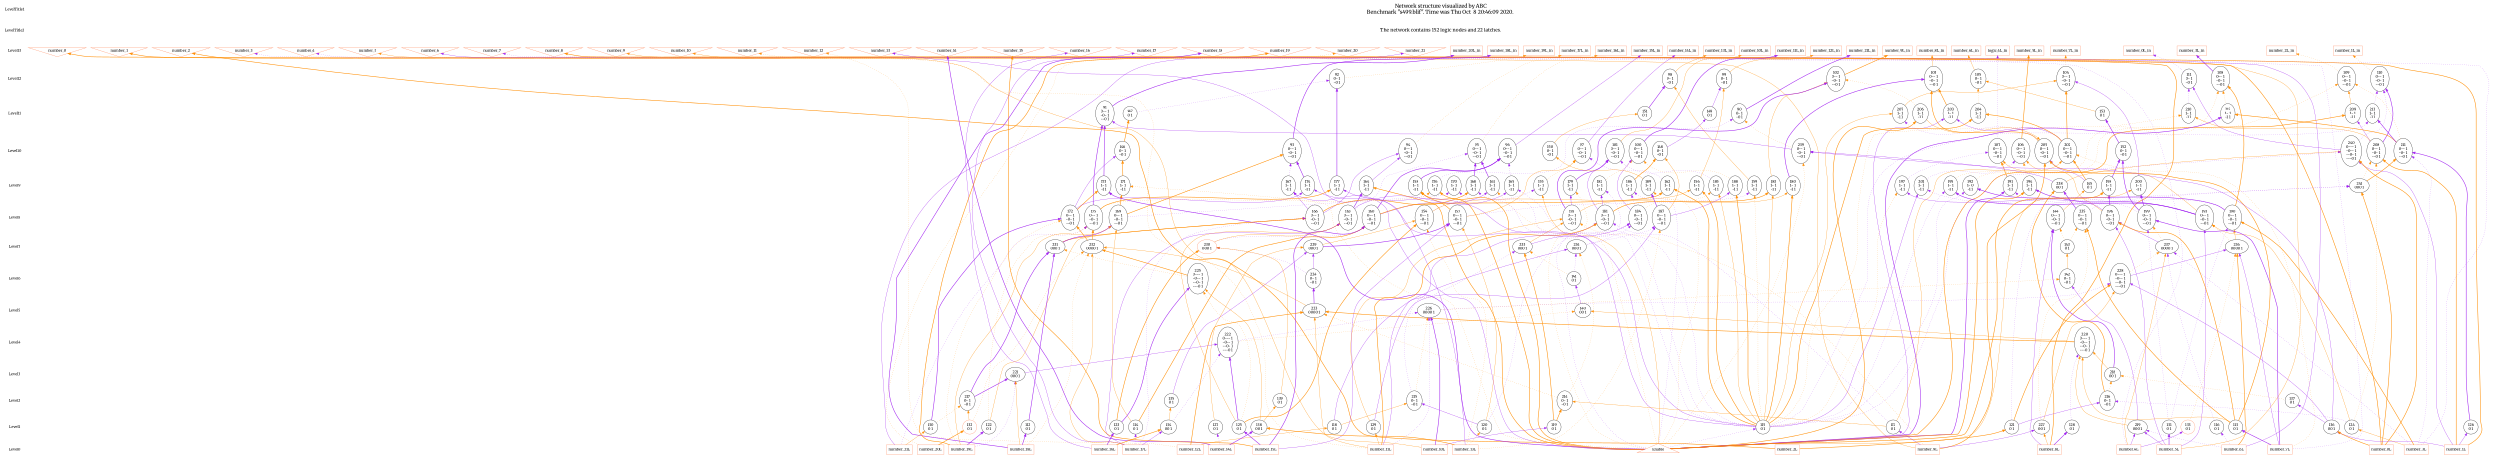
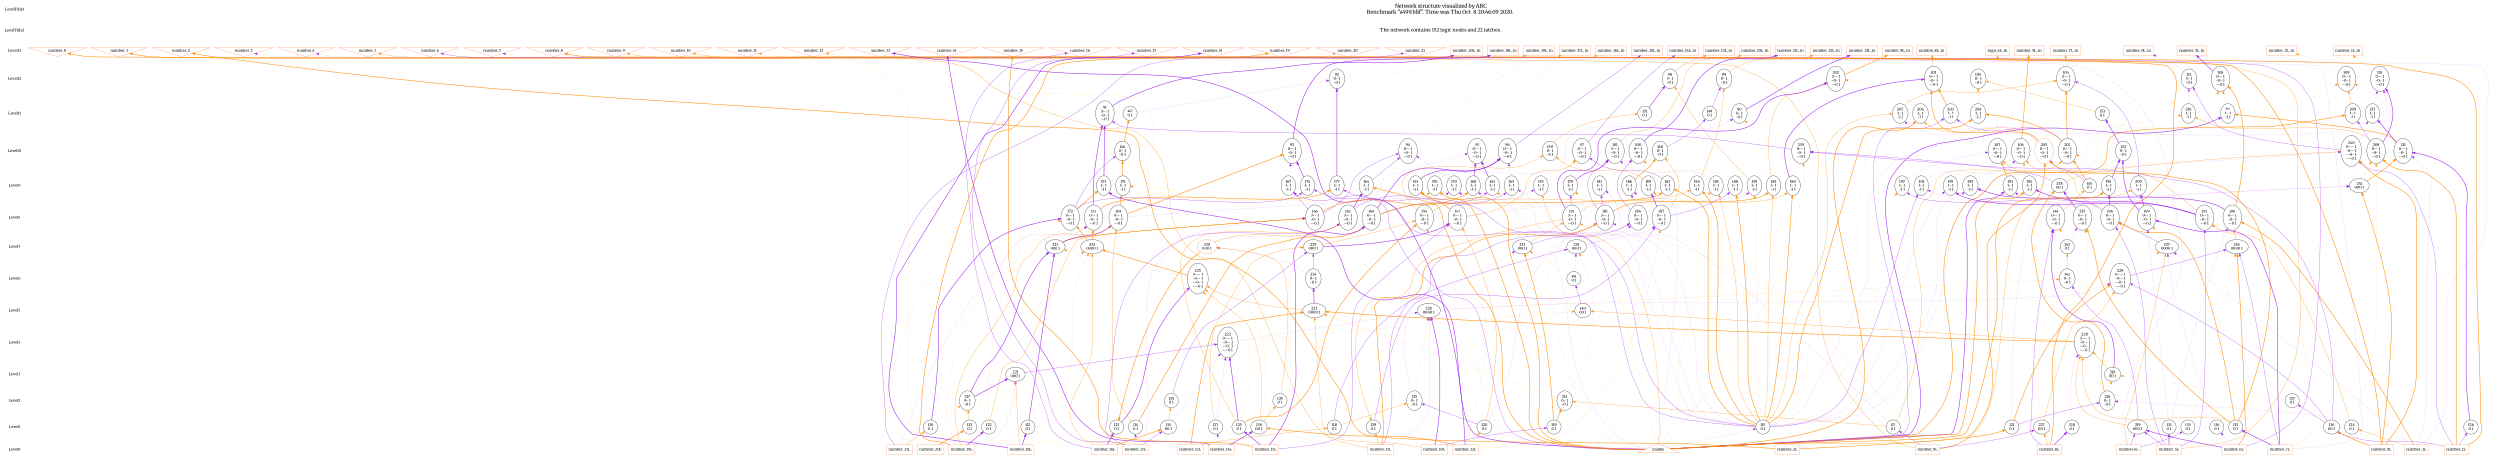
(1966, 51) -> none
(1997, 98) -> (1997, 98)
(1289, 124) -> (1289, 124)
(1982, 131) -> (1983, 130)
(2044, 151) -> (2044, 151)
none -> (1454, 167)
(1630, 170) -> (1630, 170)
none -> (1441, 173)
(1970, 186) -> (1970, 186)
(2073, 235) -> (2073, 235)
(1205, 262) -> (1255, 303)
(1407, 283) -> (1412, 282)
(1143, 329) -> (1149, 324)
none -> (1221, 389)
(970, 427) -> (970, 427)
(2188, 427) -> (2188, 427)
(2185, 440) -> (2185, 440)
